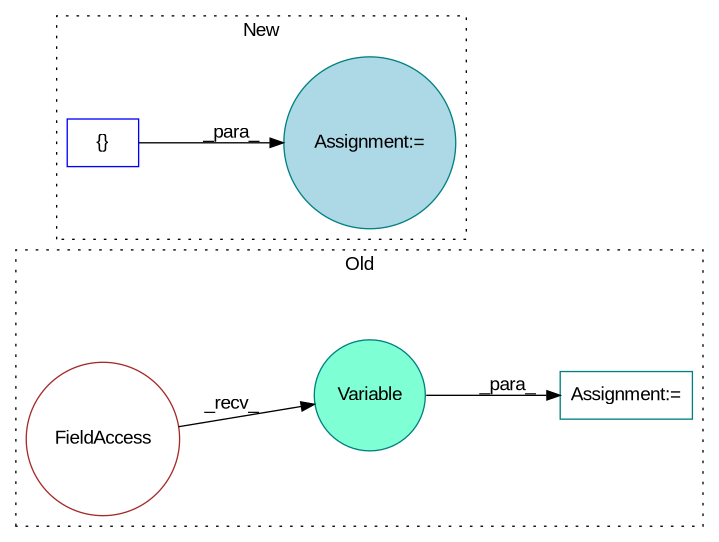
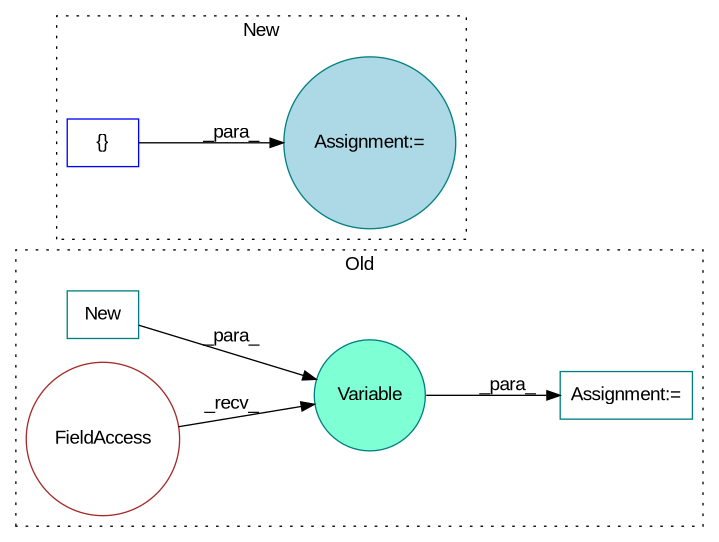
none -> (103, 315)
